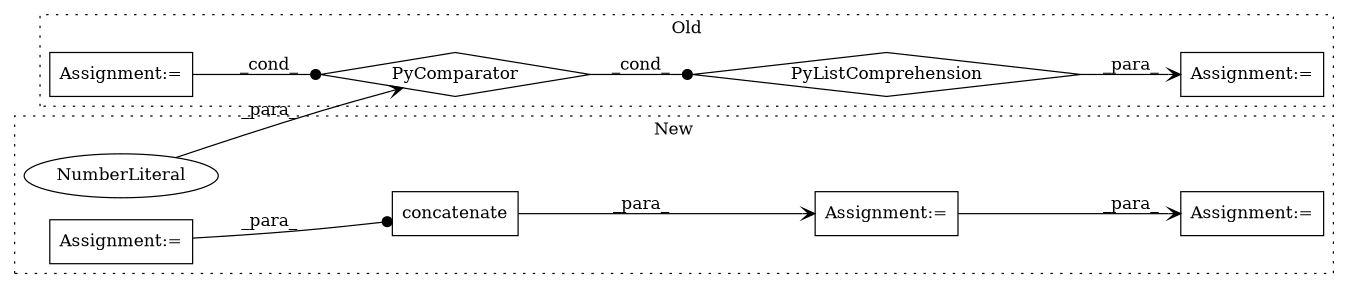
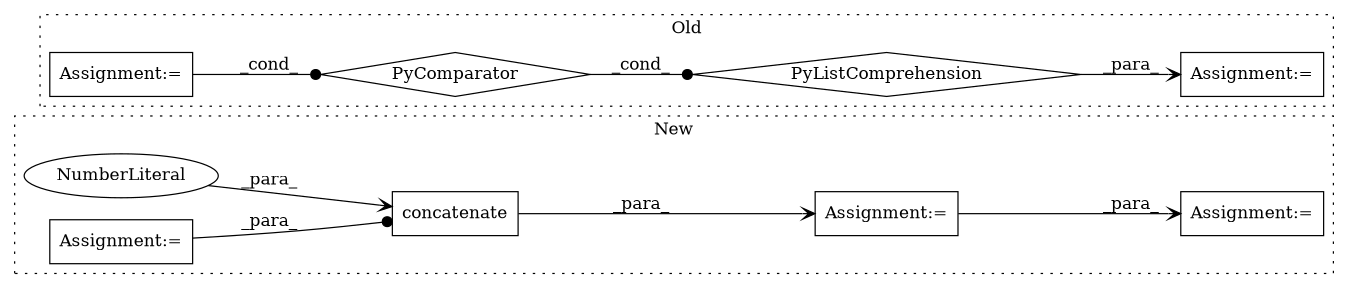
(278, 124) -> (294, 195)
